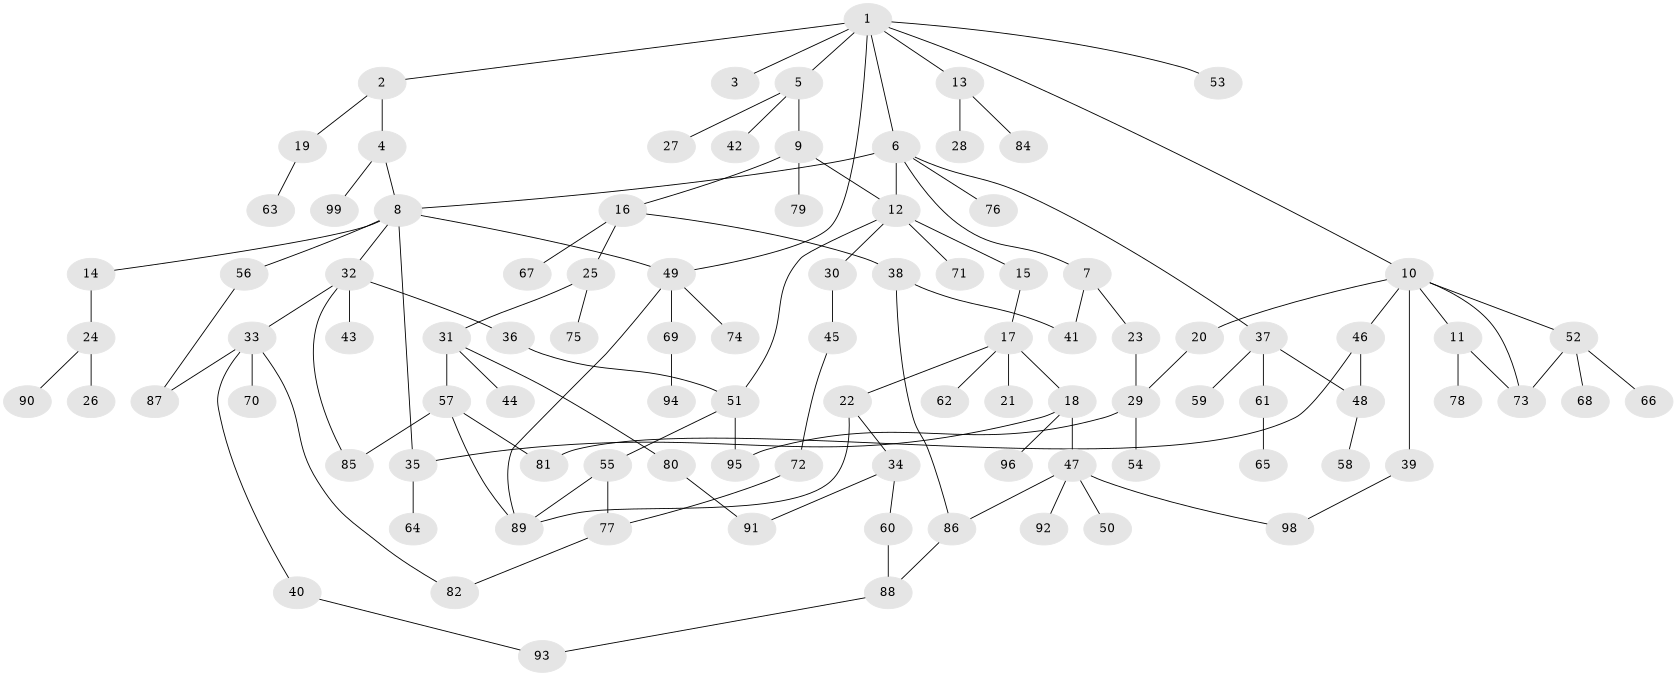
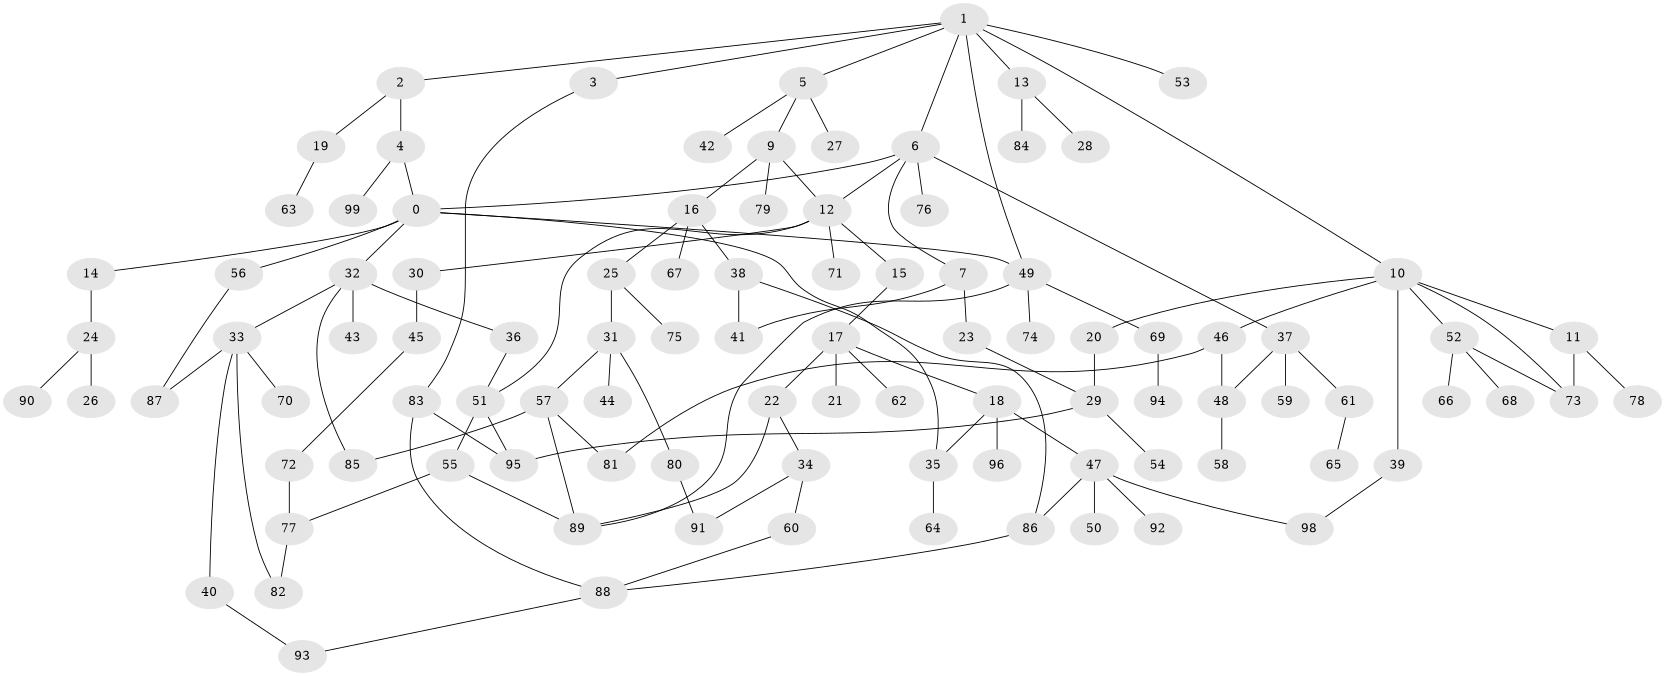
(398, 211) -> (417, 211)
none -> (417, 402)
